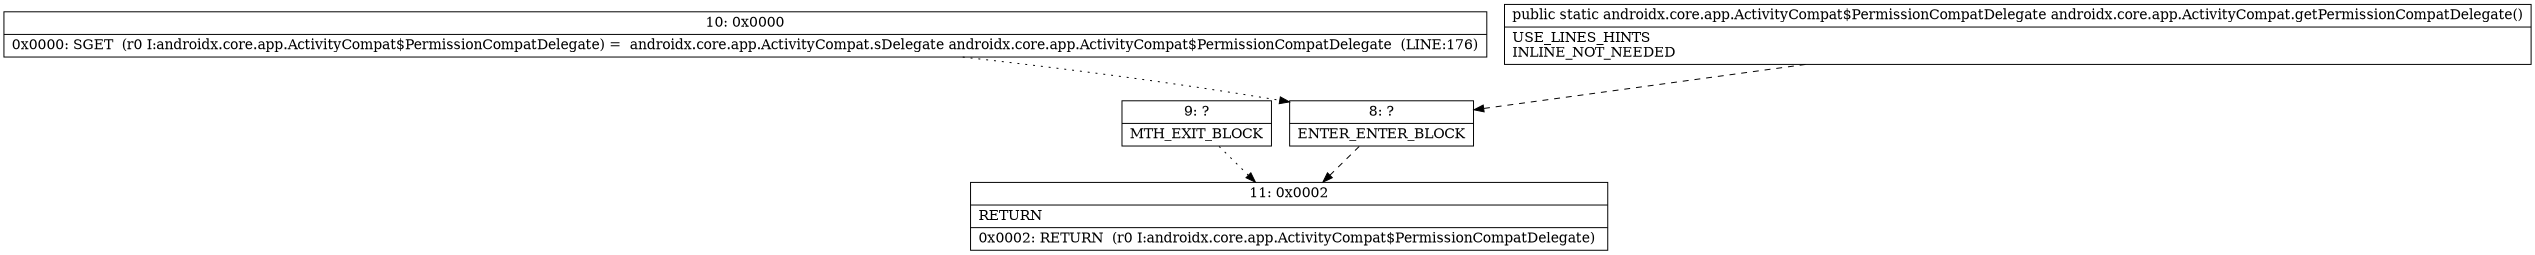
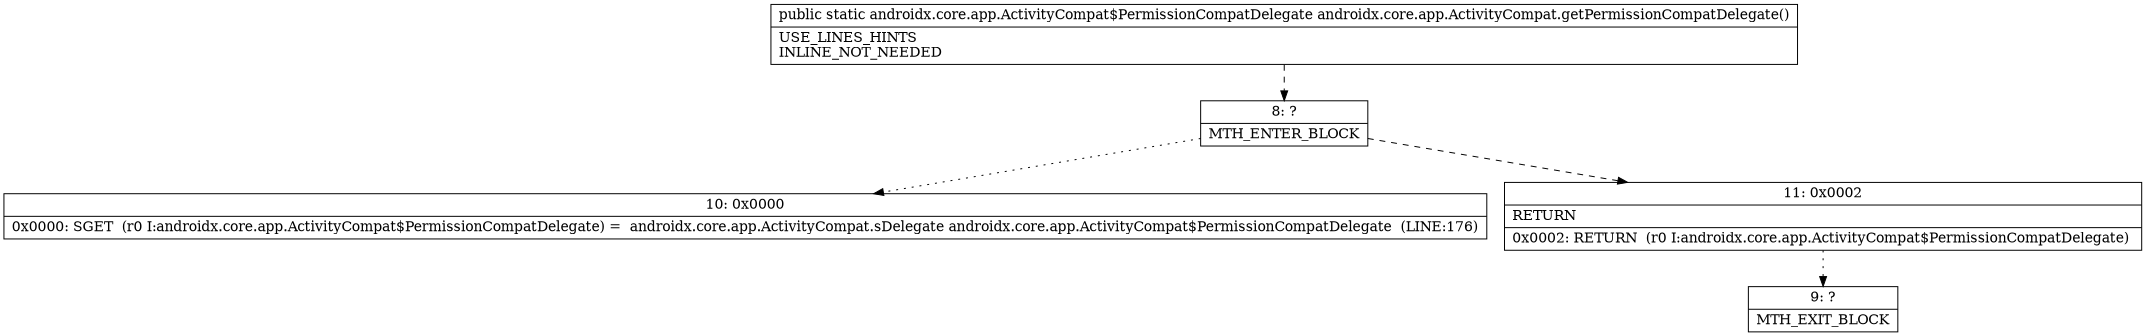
(1121, 77) -> (1042, 165)
(1382, 134) -> (1284, 134)
(1234, 161) -> (1823, 263)
